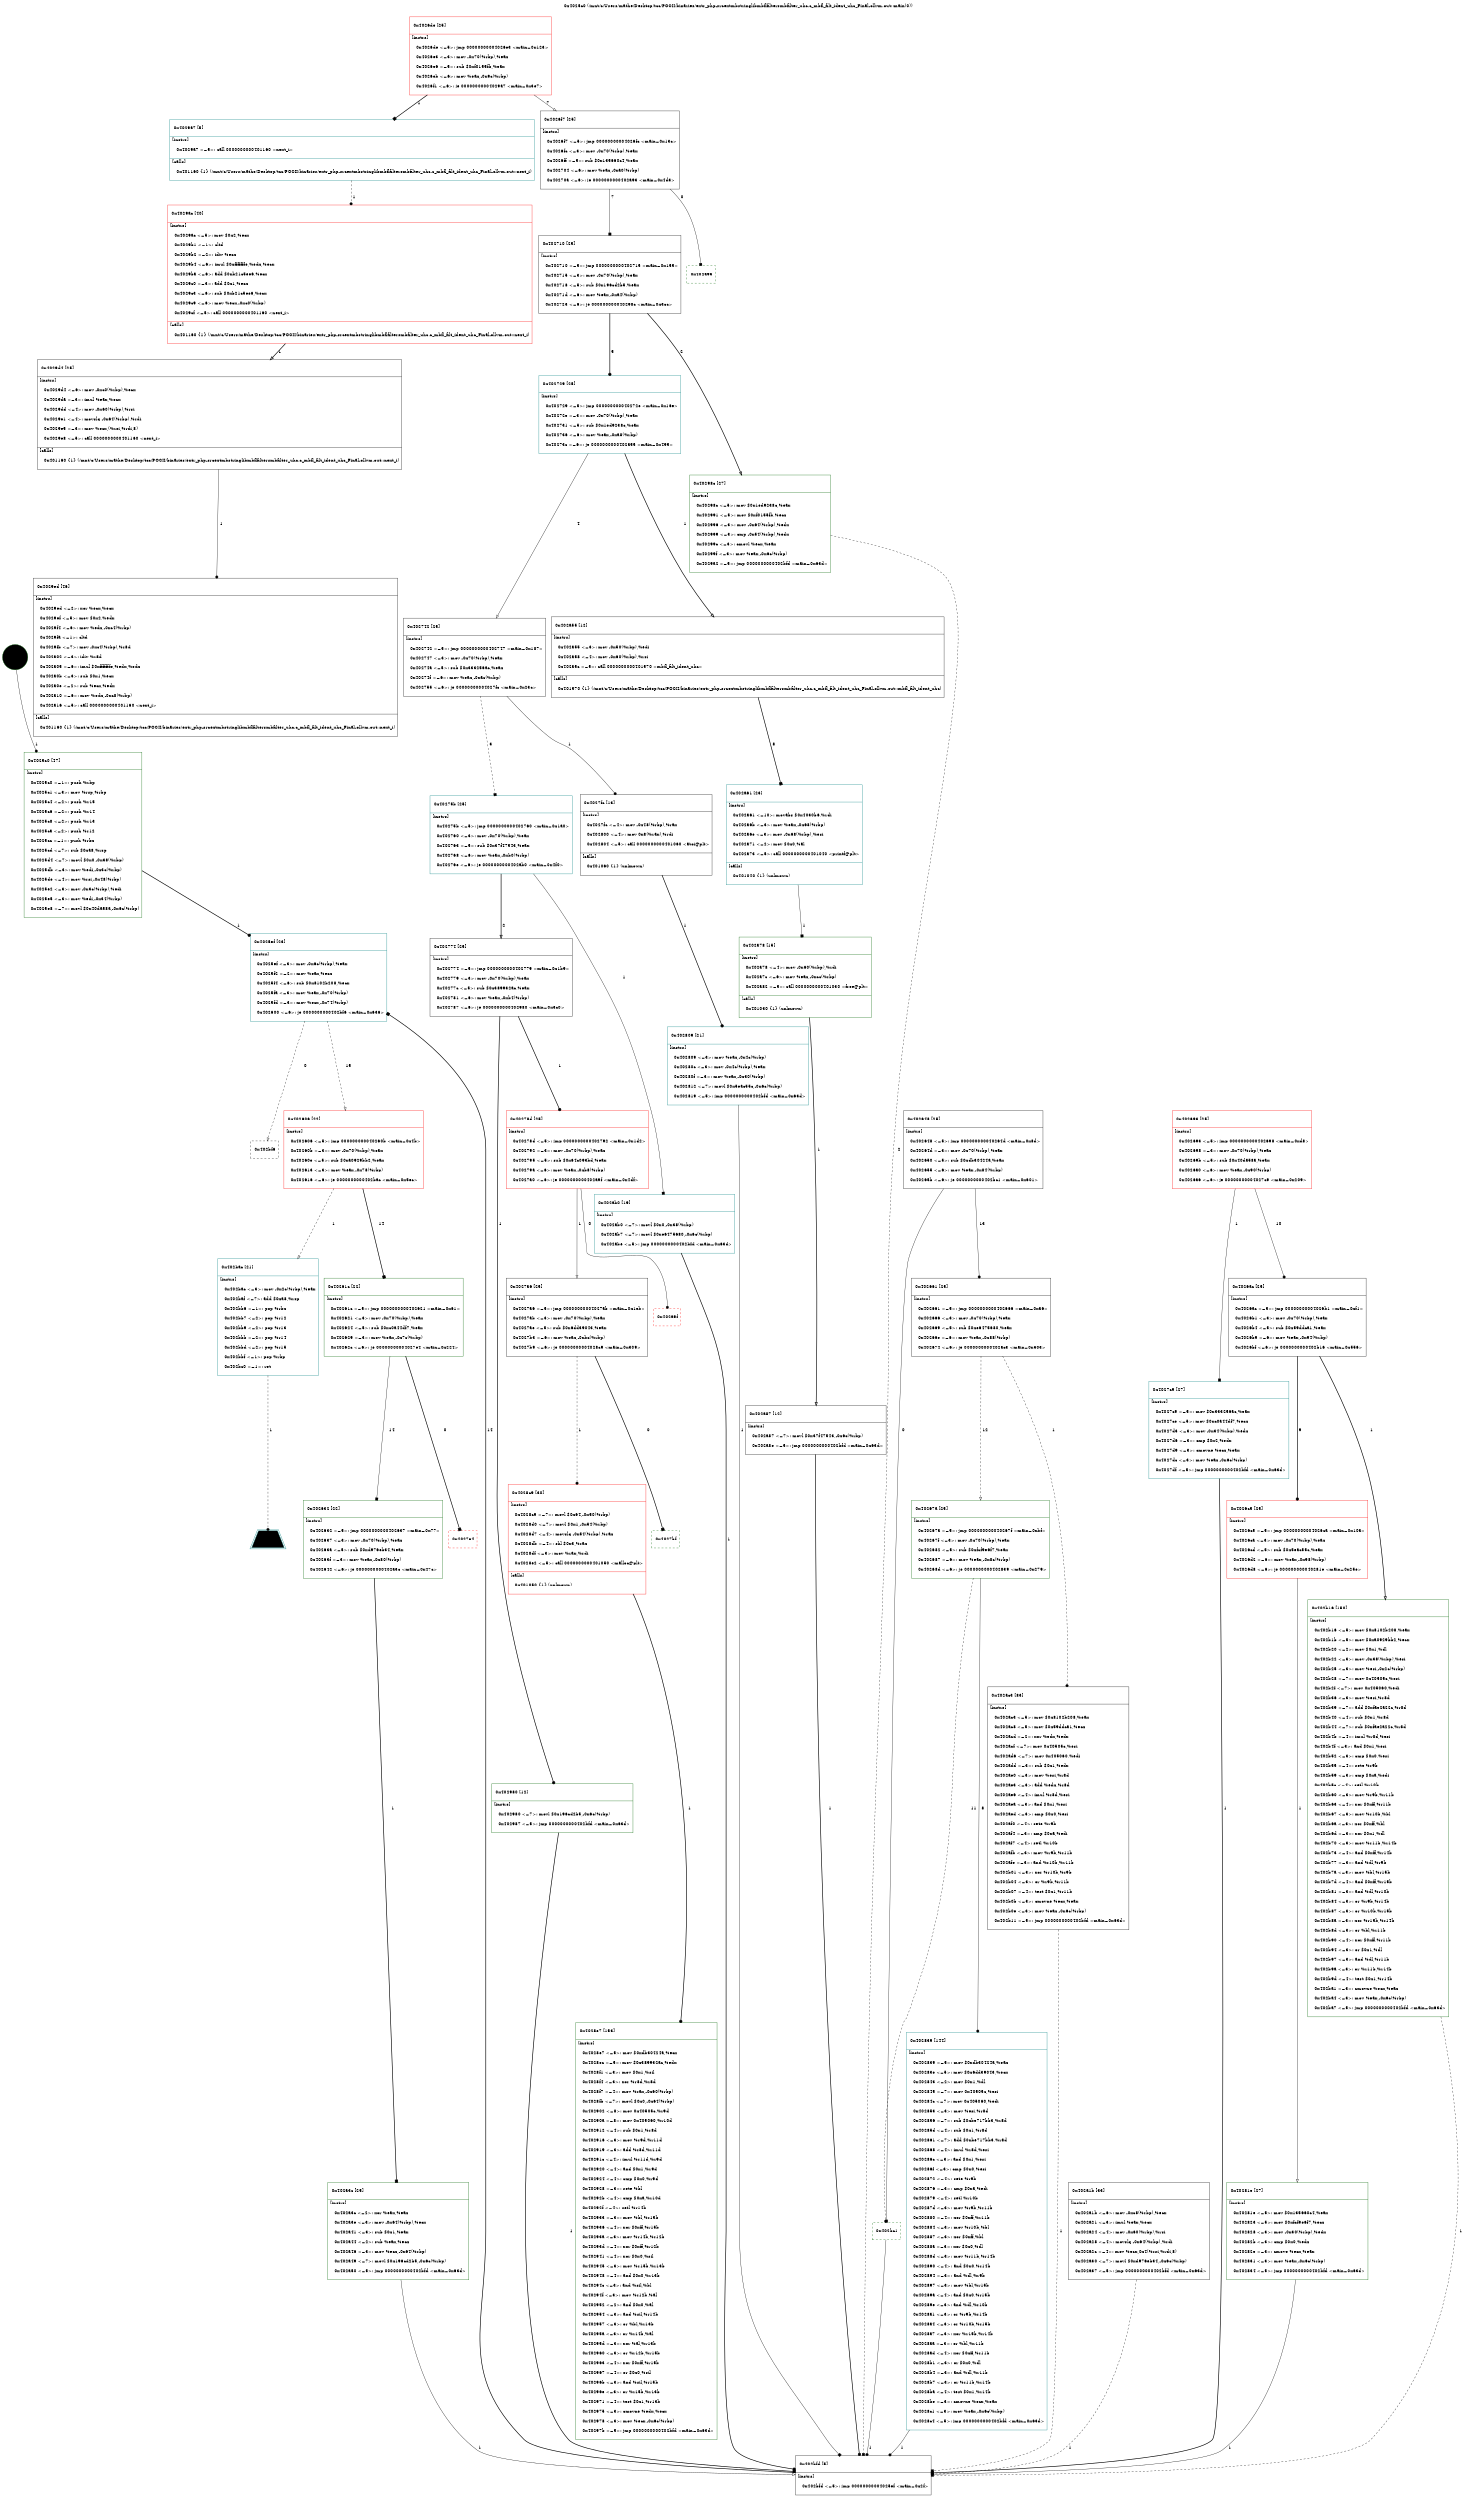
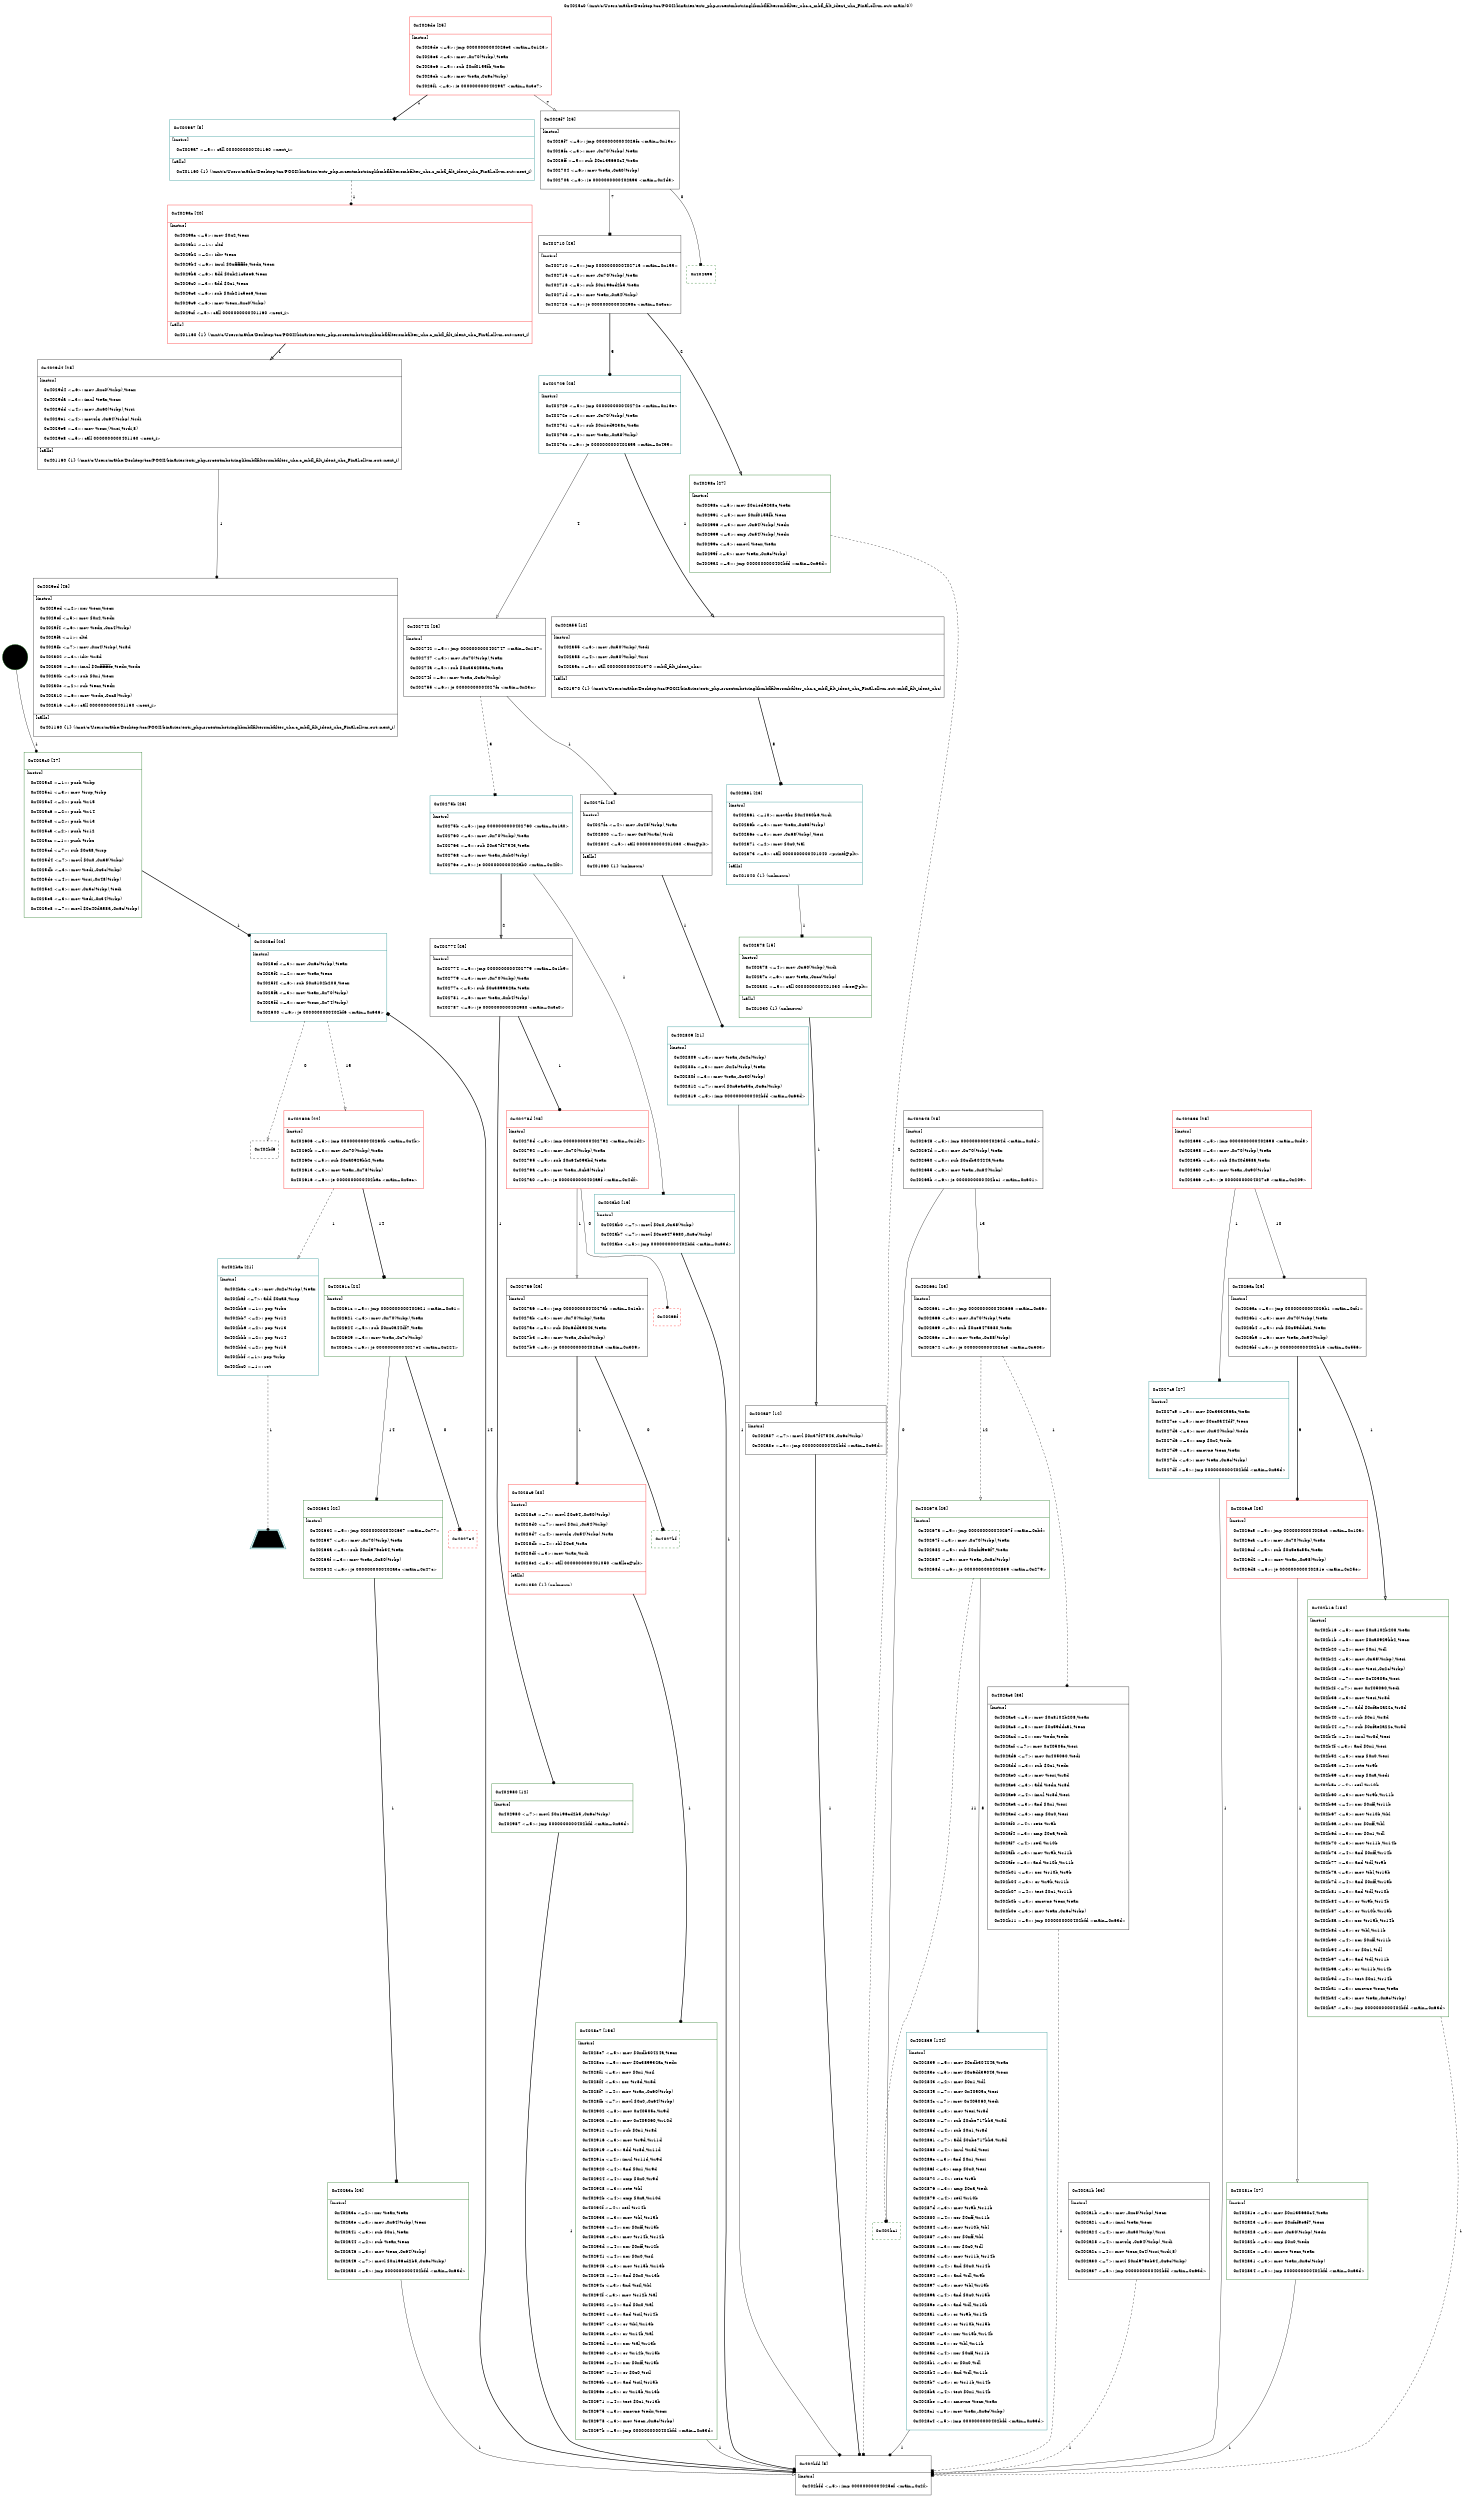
(577, 1419) -> (577, 1419)
(1223, 2100) -> (1223, 2100)
(878, 2347) -> (747, 2462)
